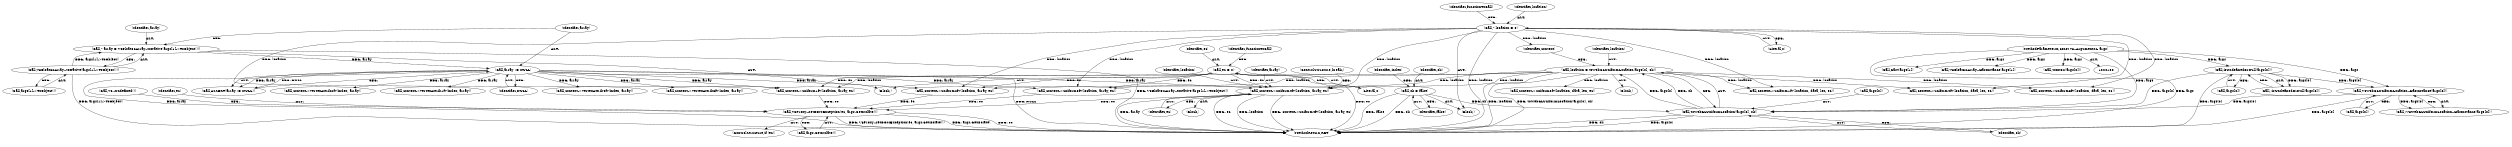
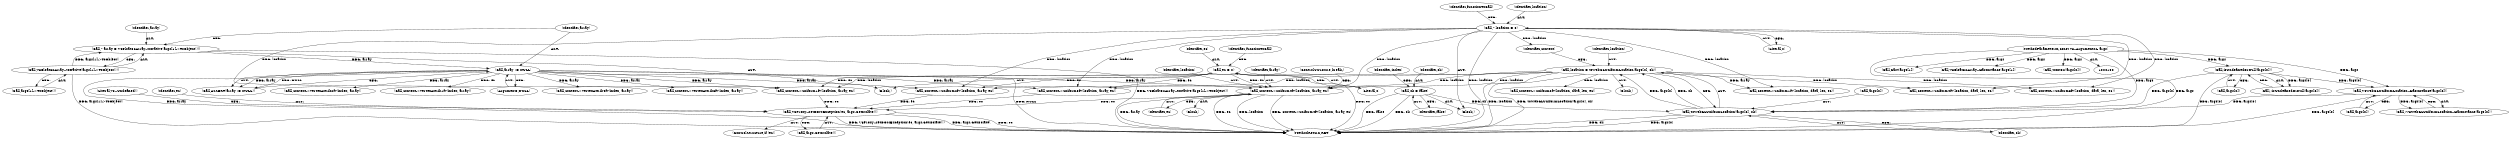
(488, 81) -> (488, 81)
(1740, 81) -> (1740, 81)
(118, 91) -> (118, 91)
(514, 91) -> (514, 91)
